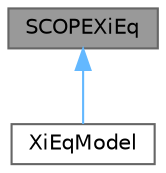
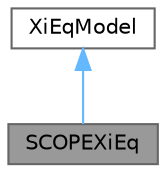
(83, 97) -> (83, 97)
